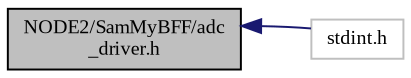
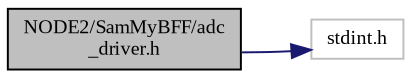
(286, 27) -> (266, 52)
